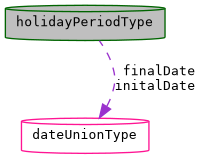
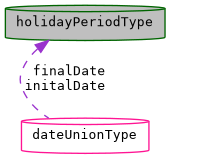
(114, 72) -> (21, 86)
